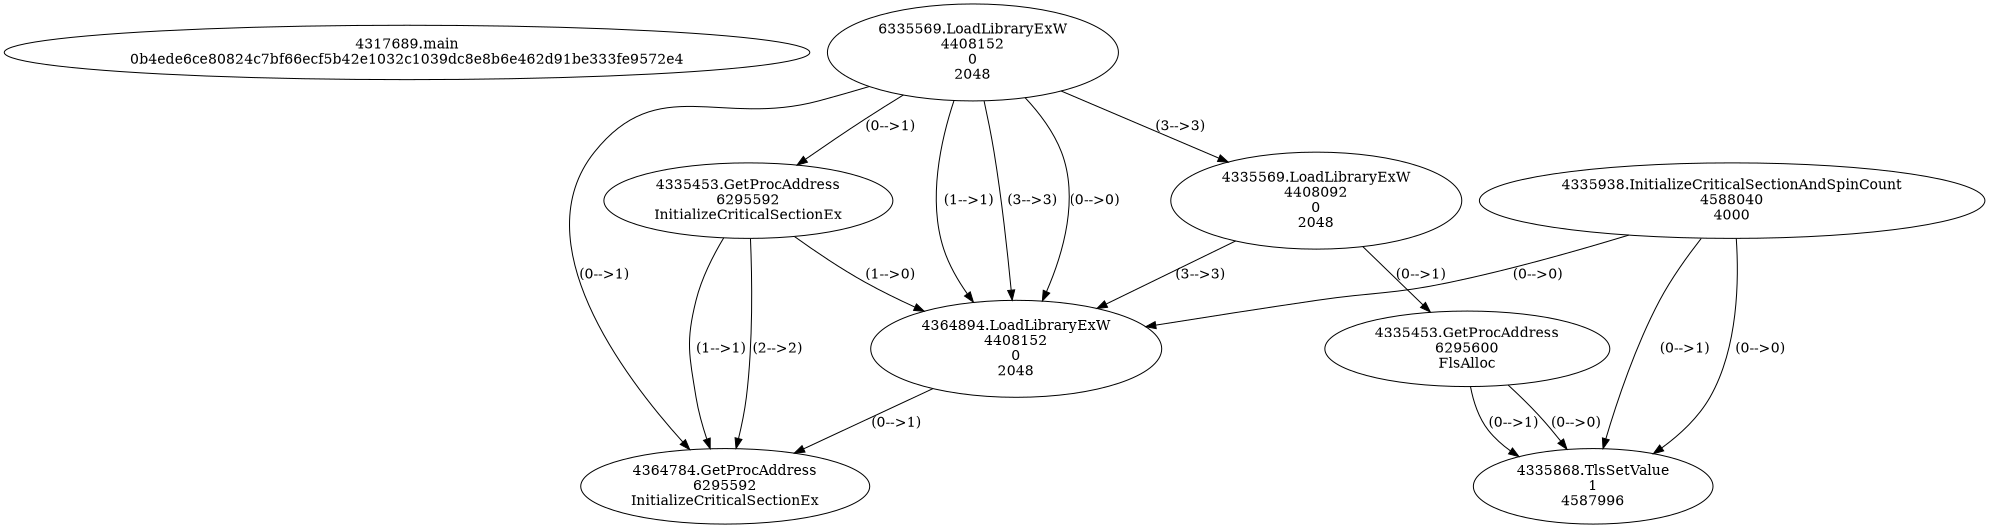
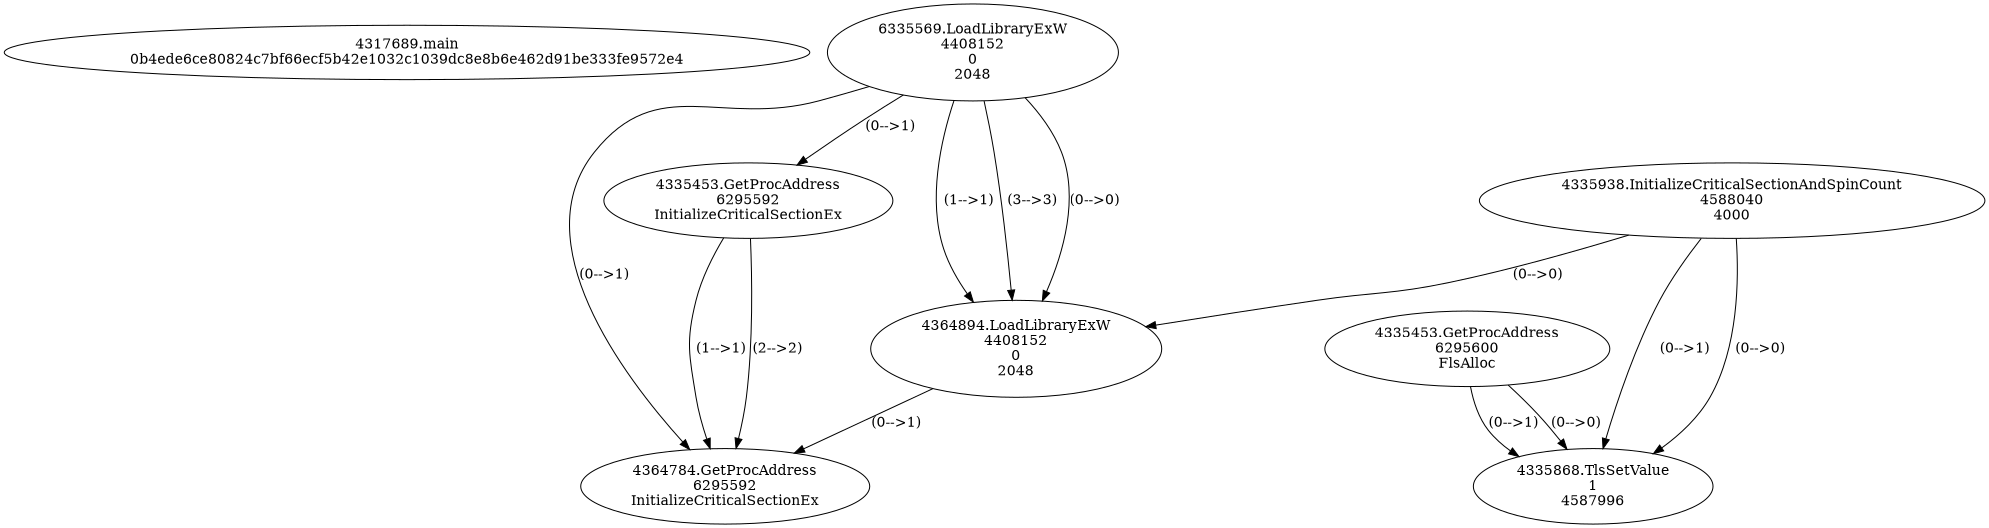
(1316, 201) -> none
(853, 275) -> none
